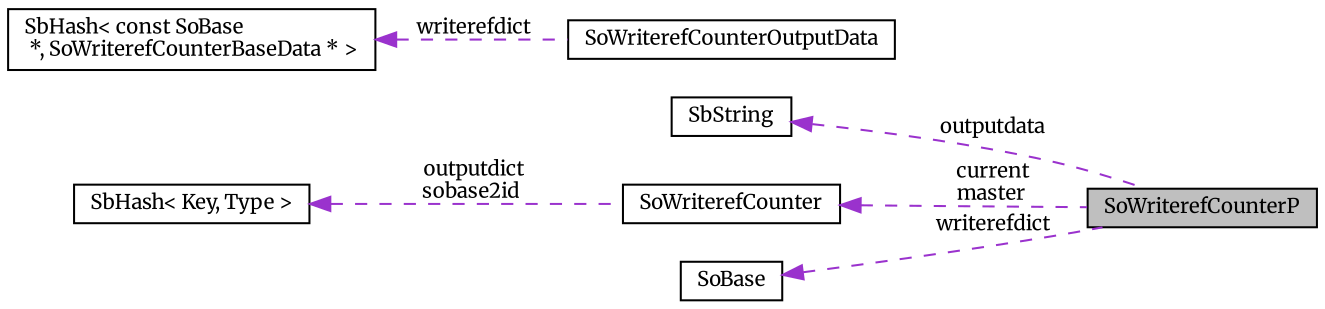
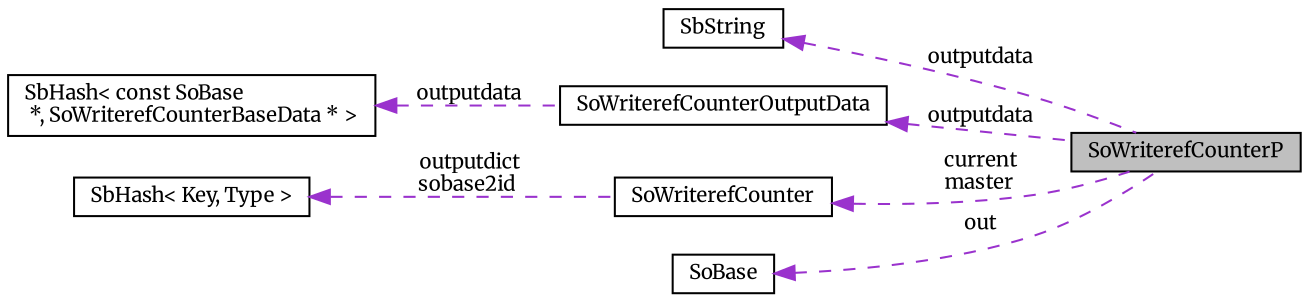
(472, 28) -> (468, 94)
none -> (989, 132)
(991, 225) -> (979, 224)
